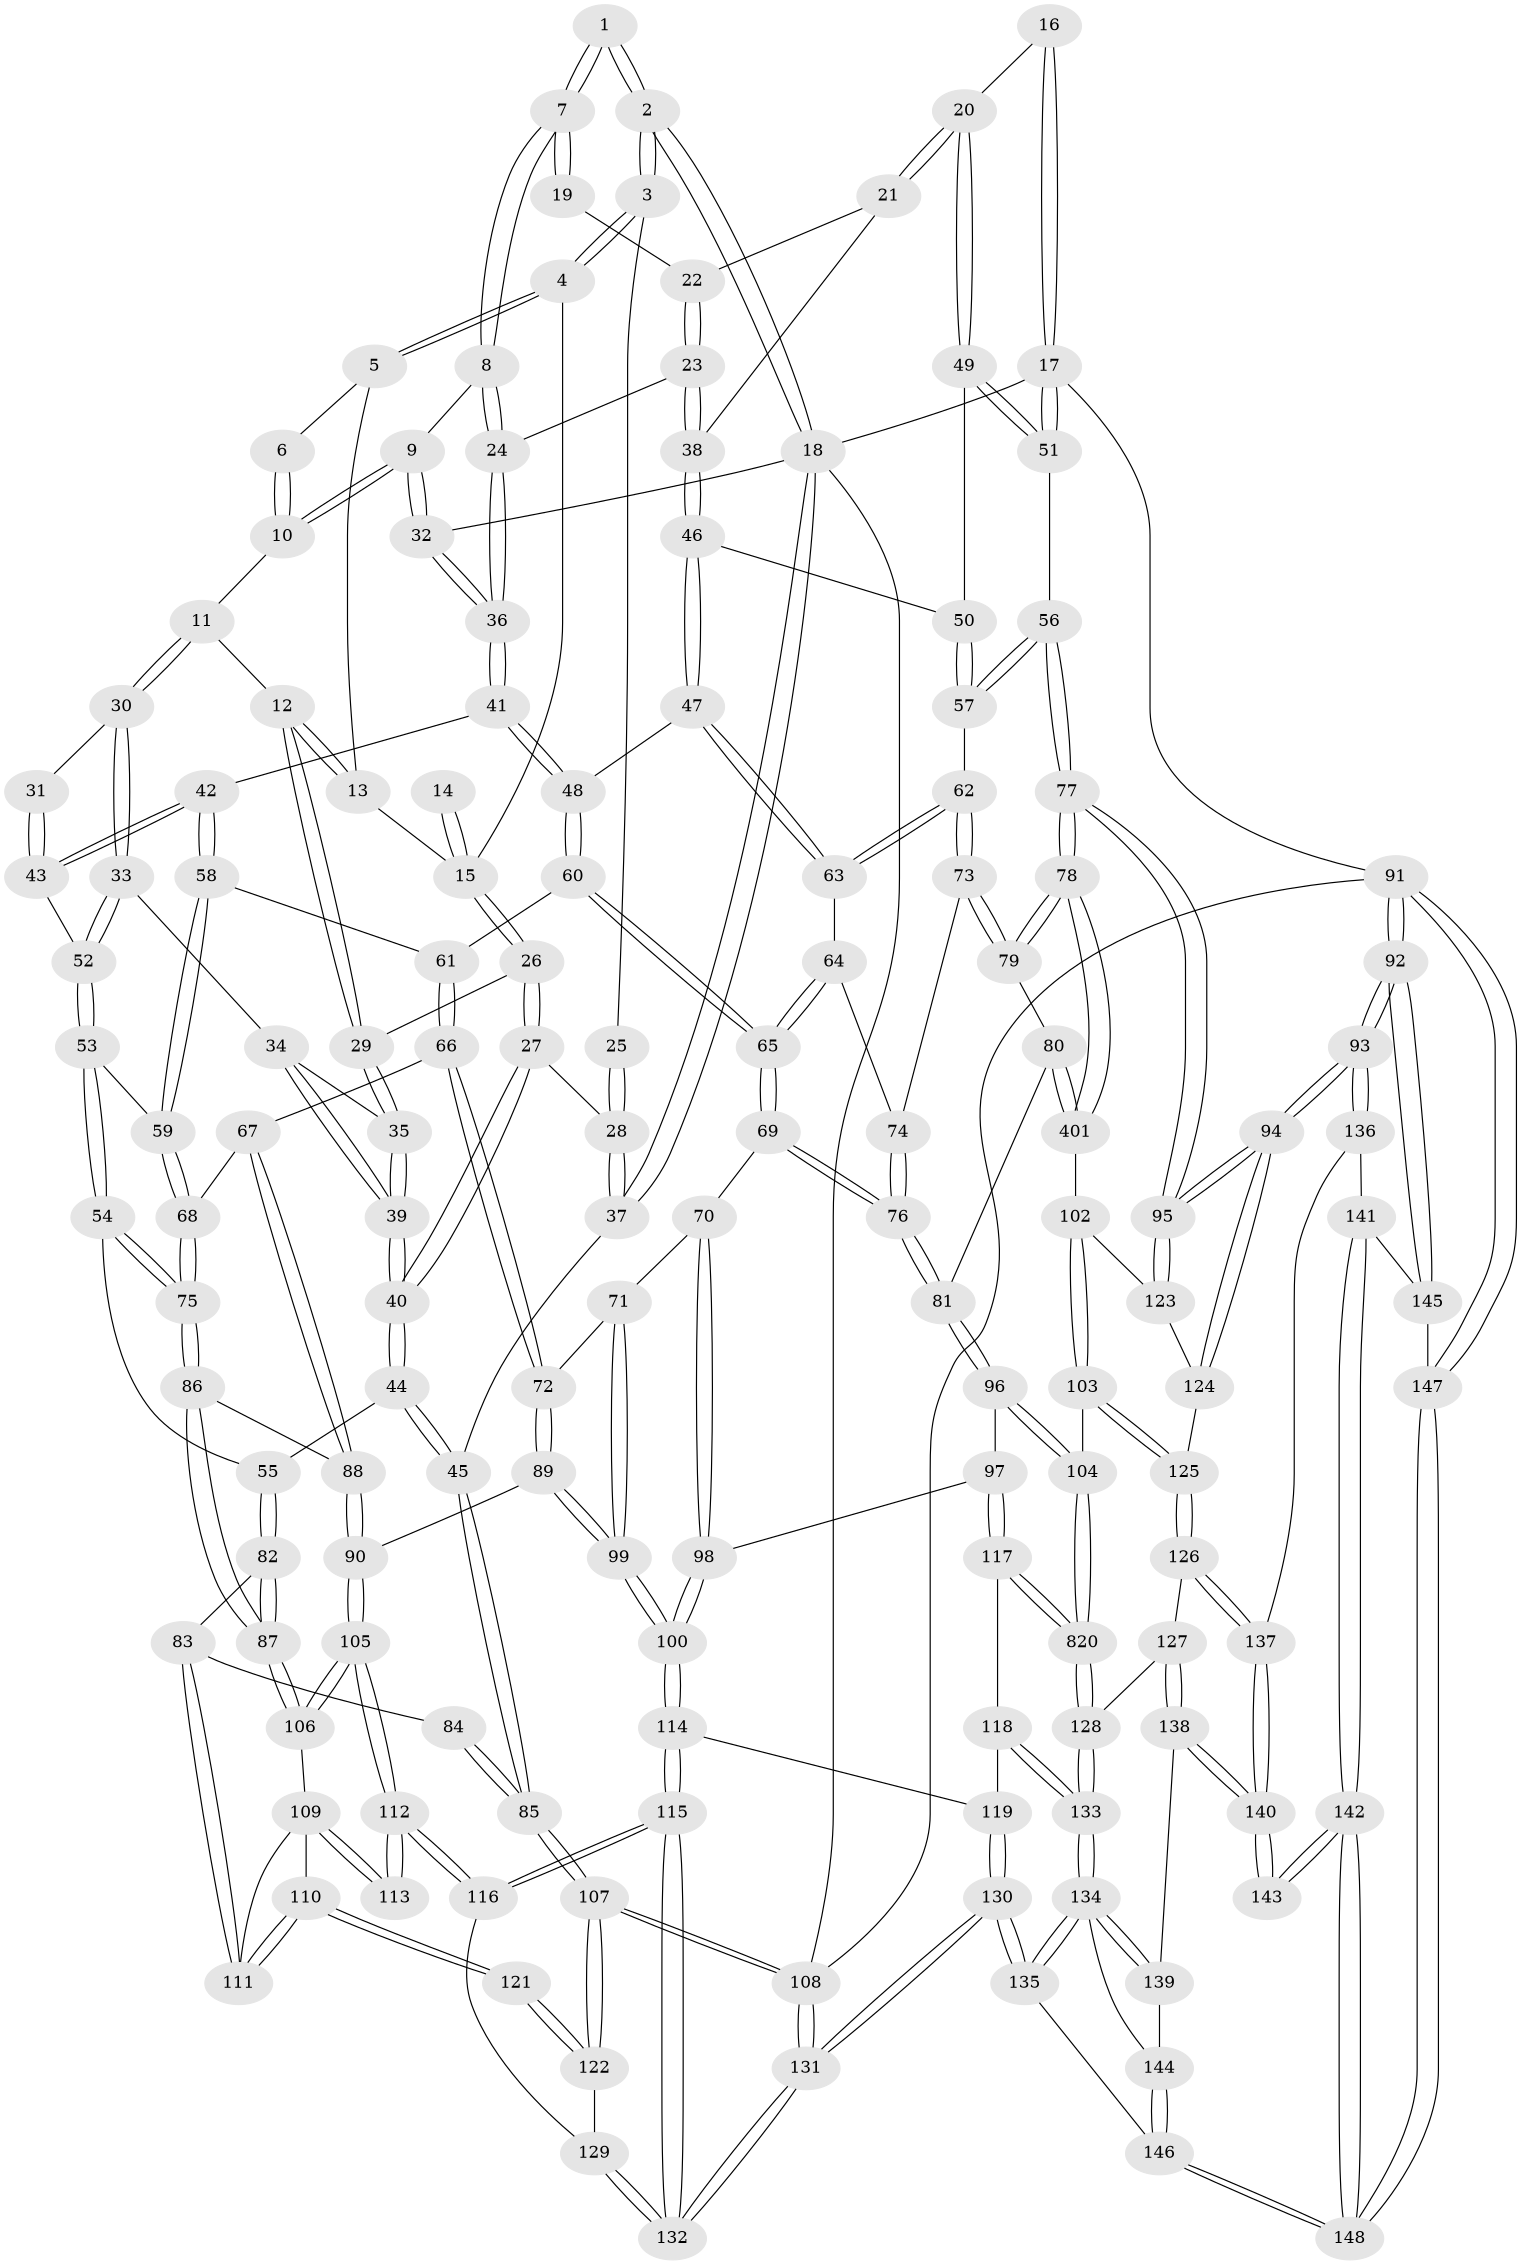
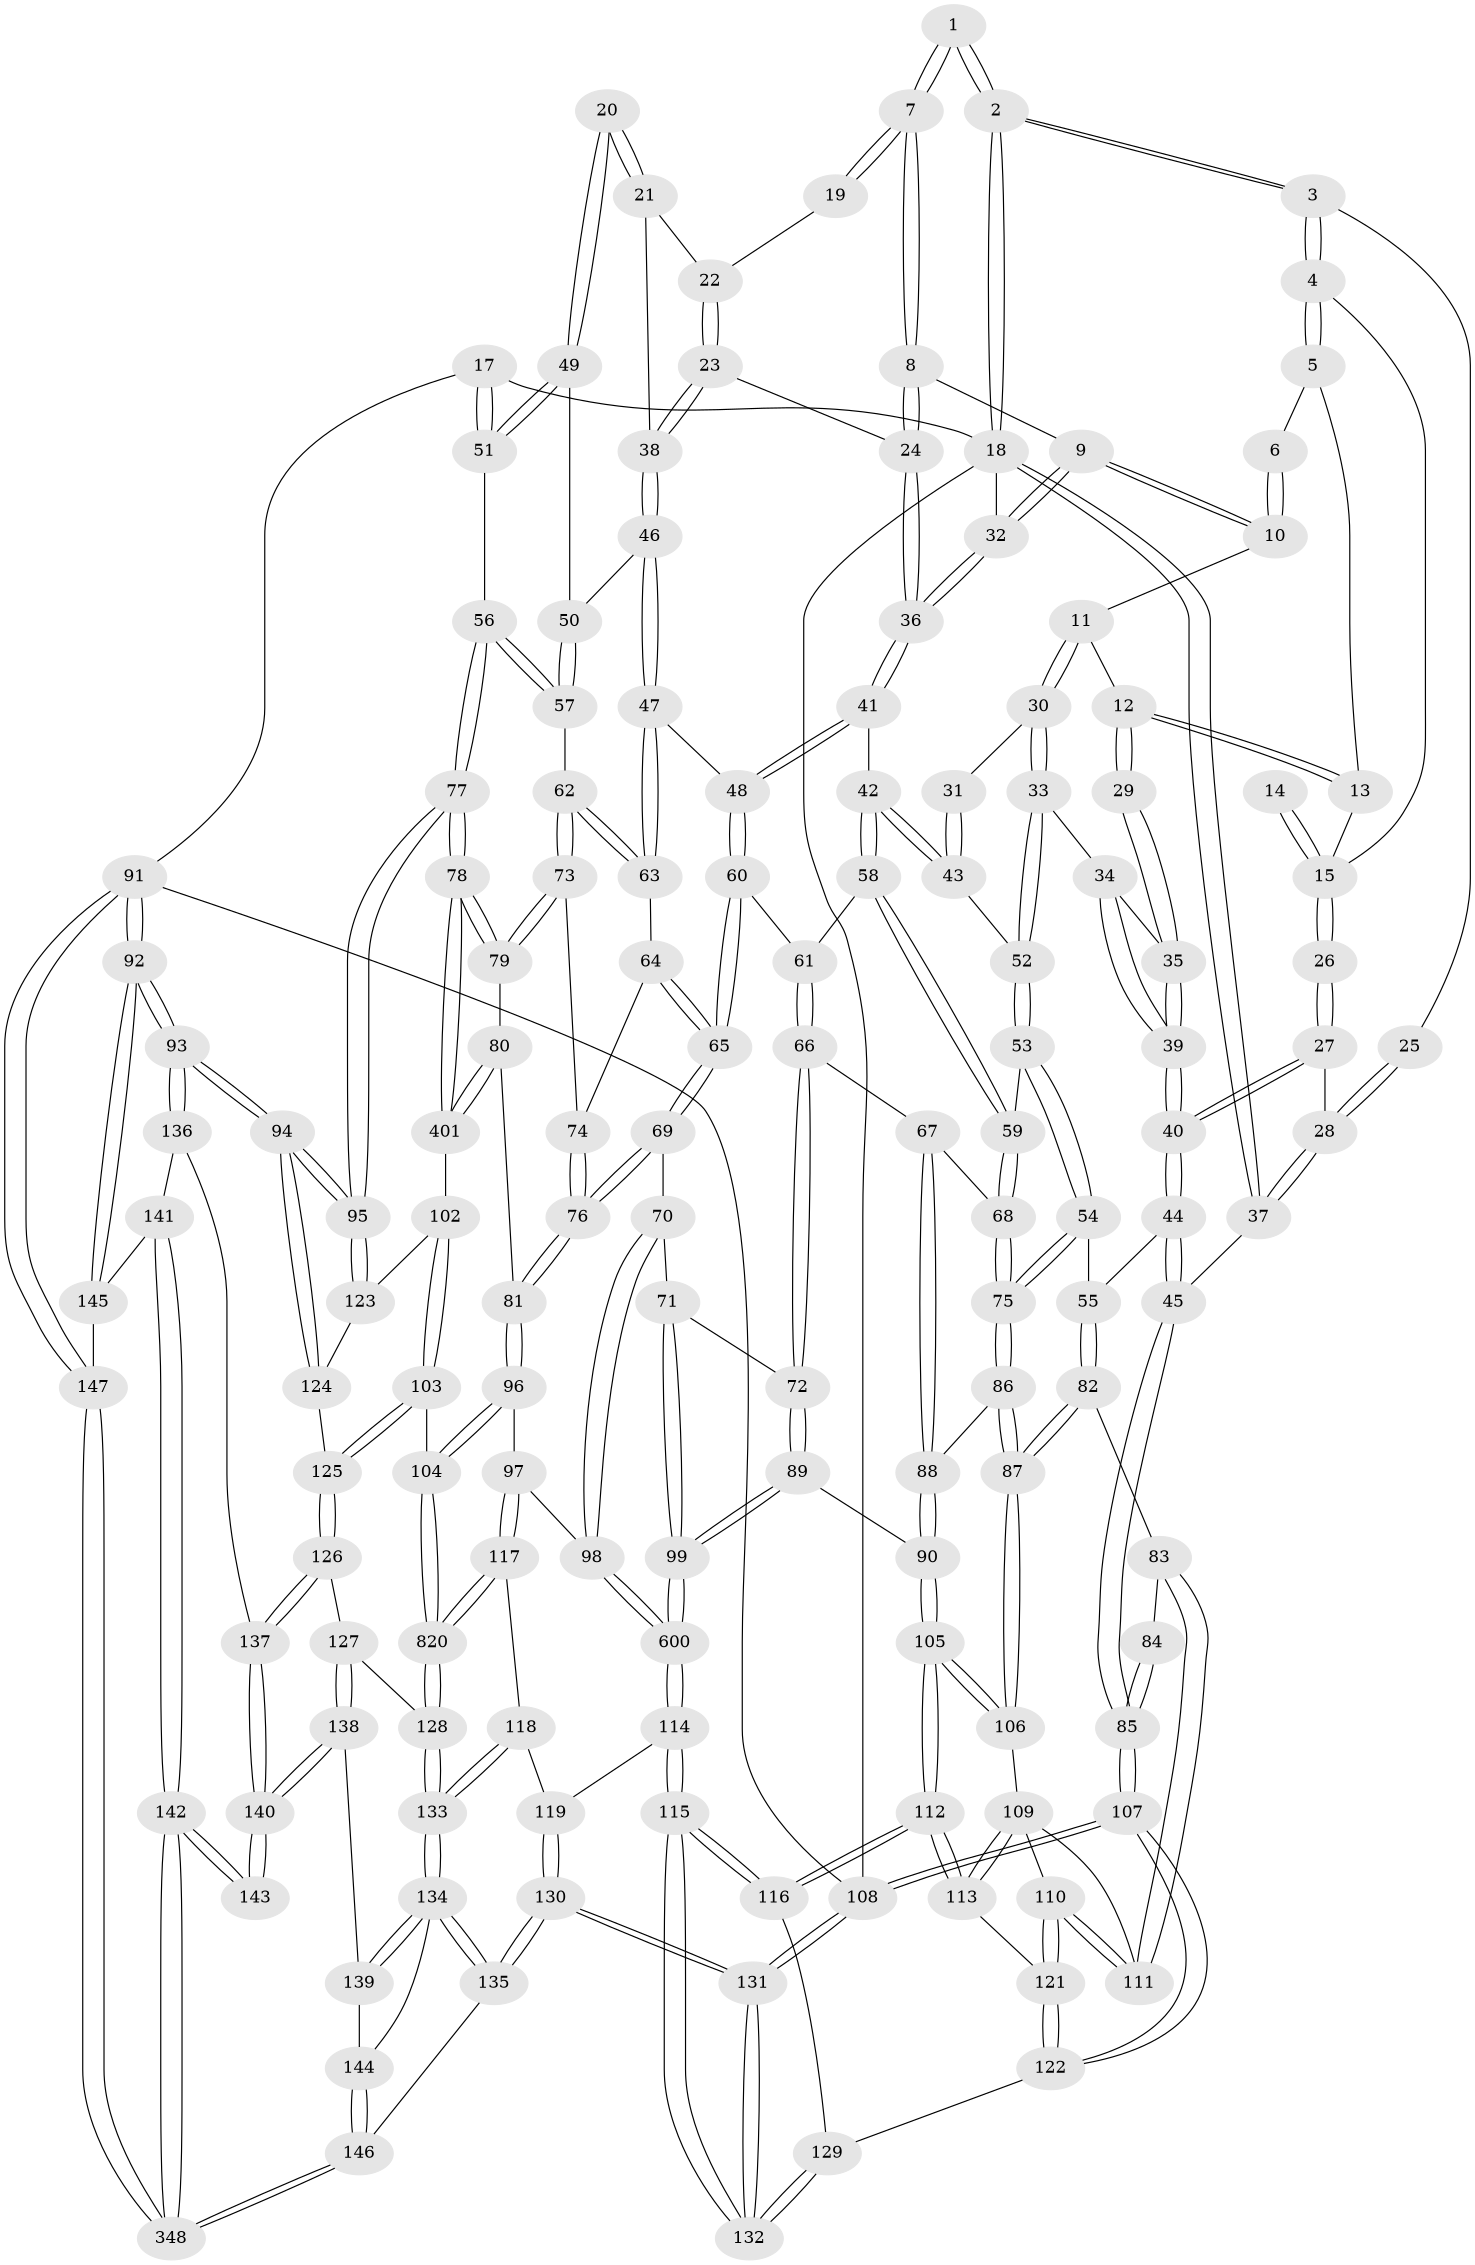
(1050, 26) -> none
(447, 1005) -> none
(673, 1643) -> (675, 1643)
none -> (1007, 1941)
(1350, 2239) -> (171, 2239)
